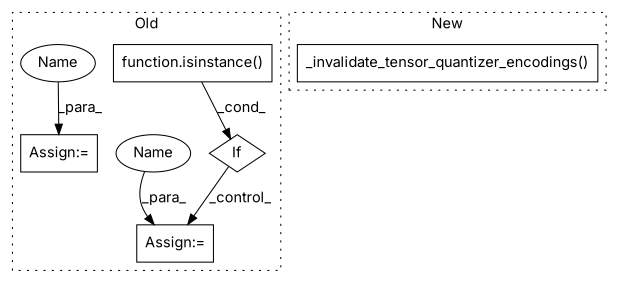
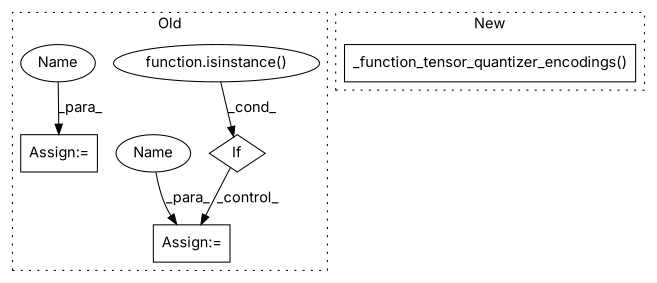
(193, 63) -> (217, 63)
(448, 63) -> (490, 63)
